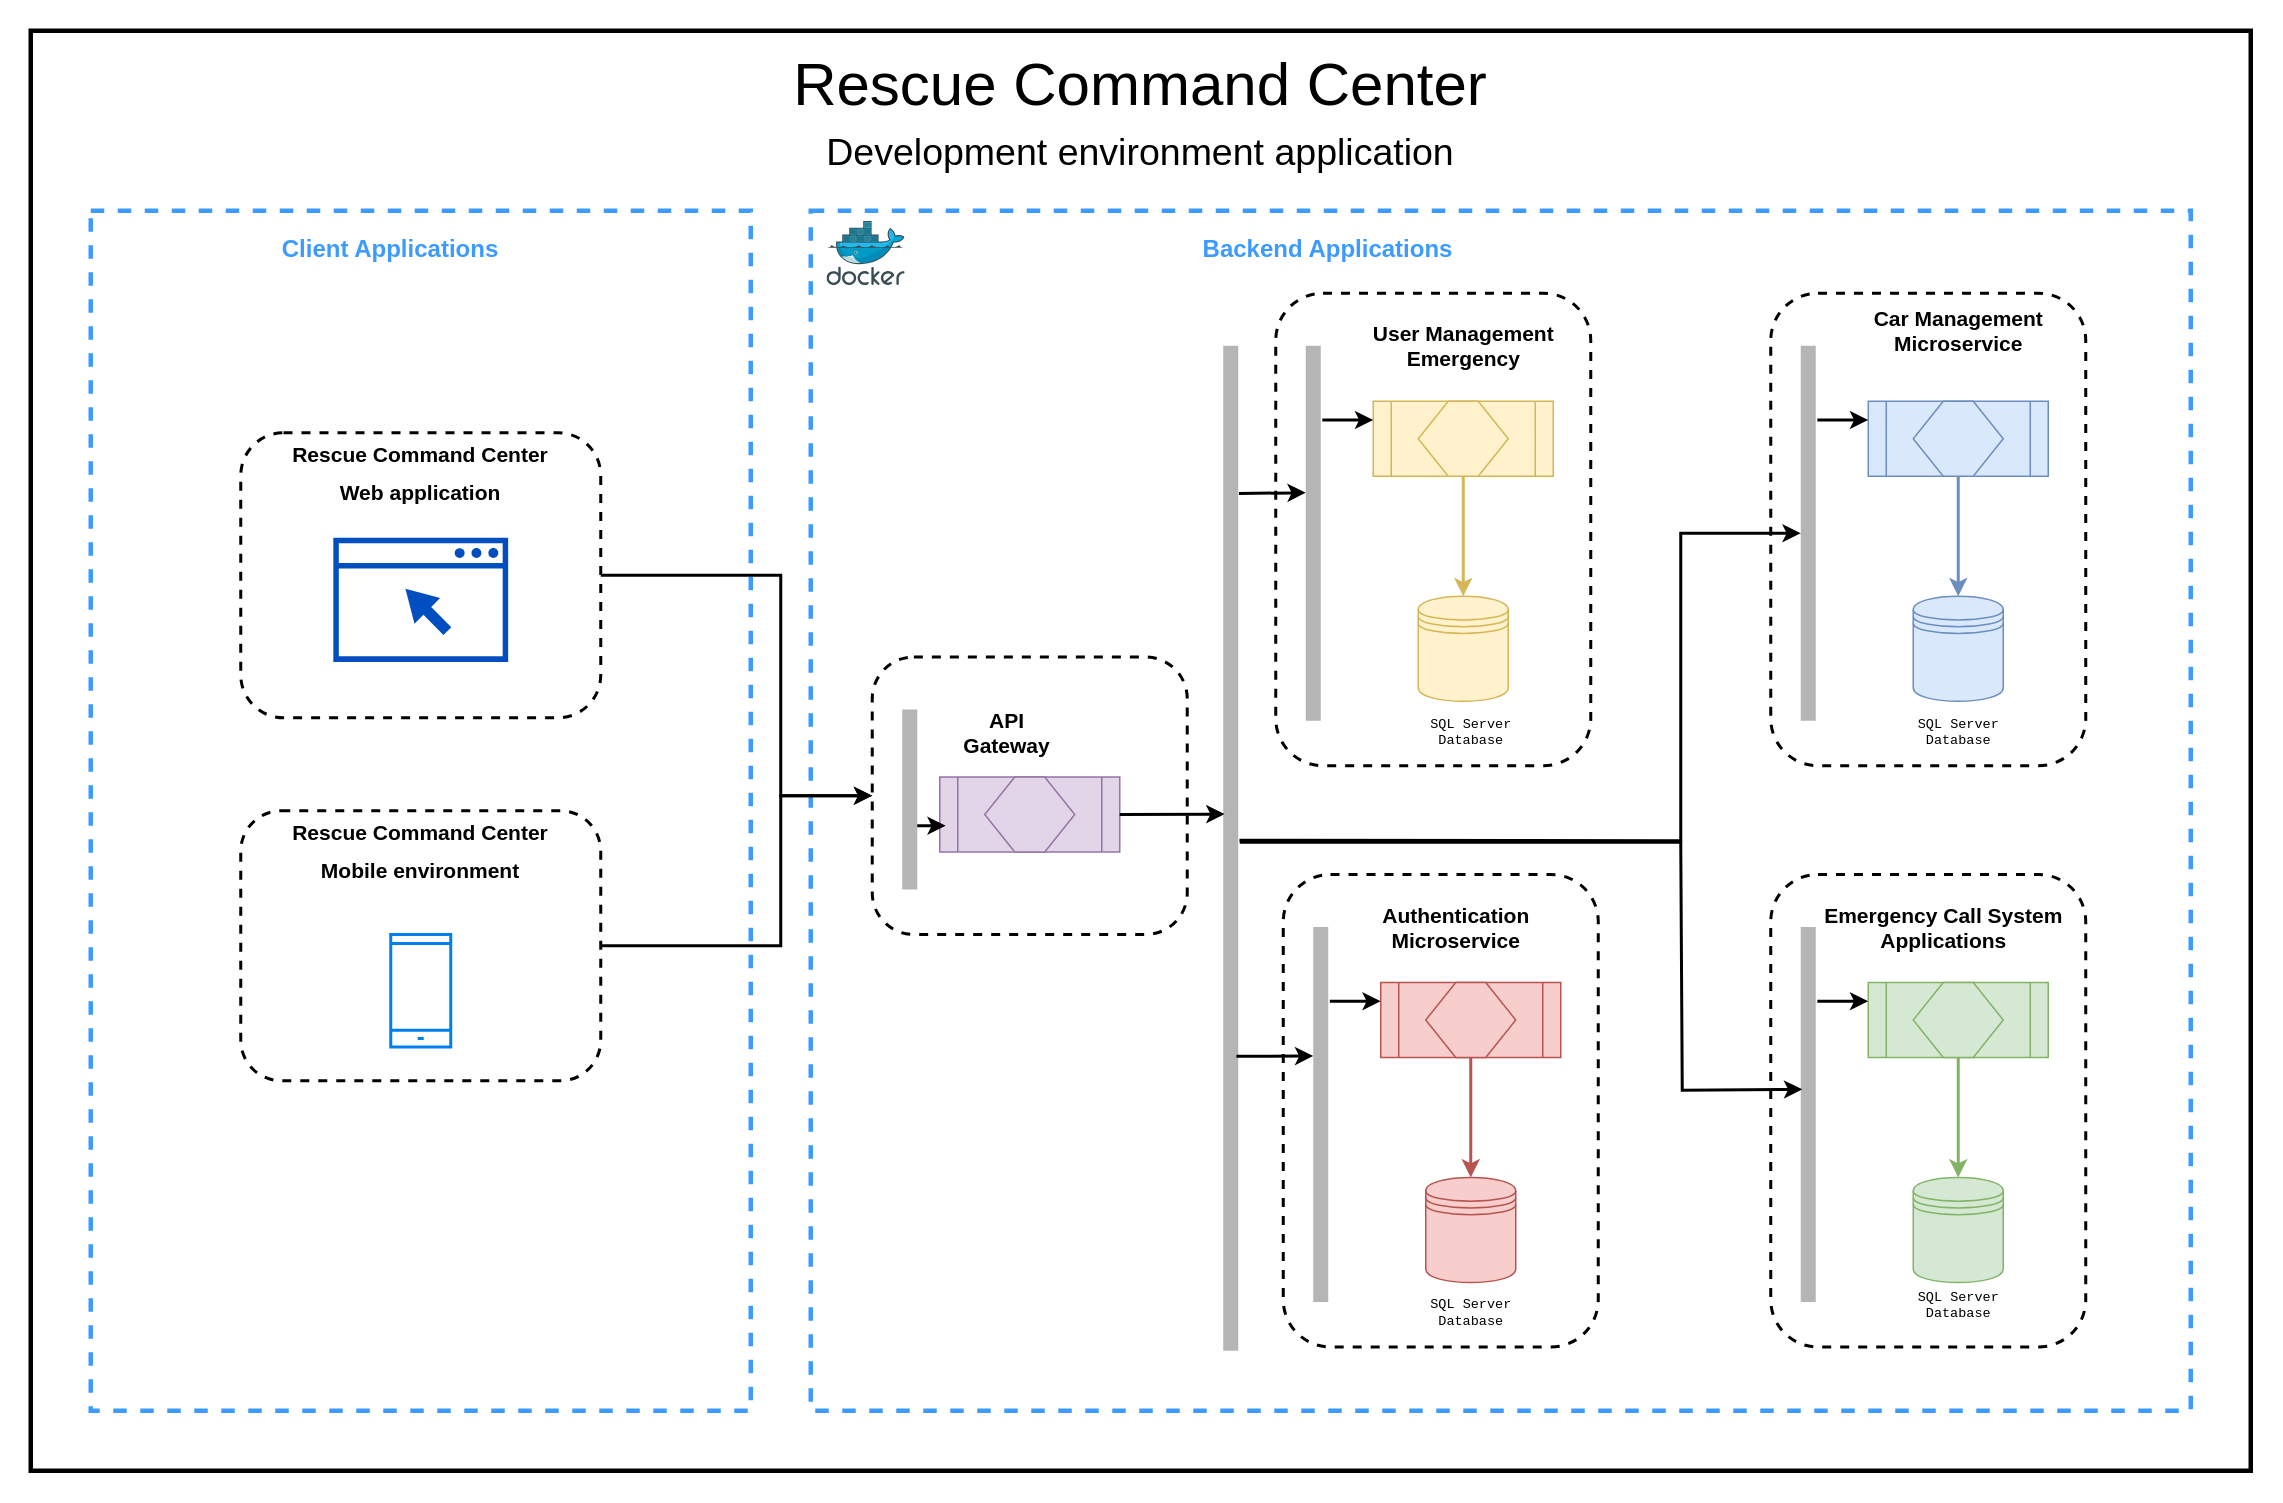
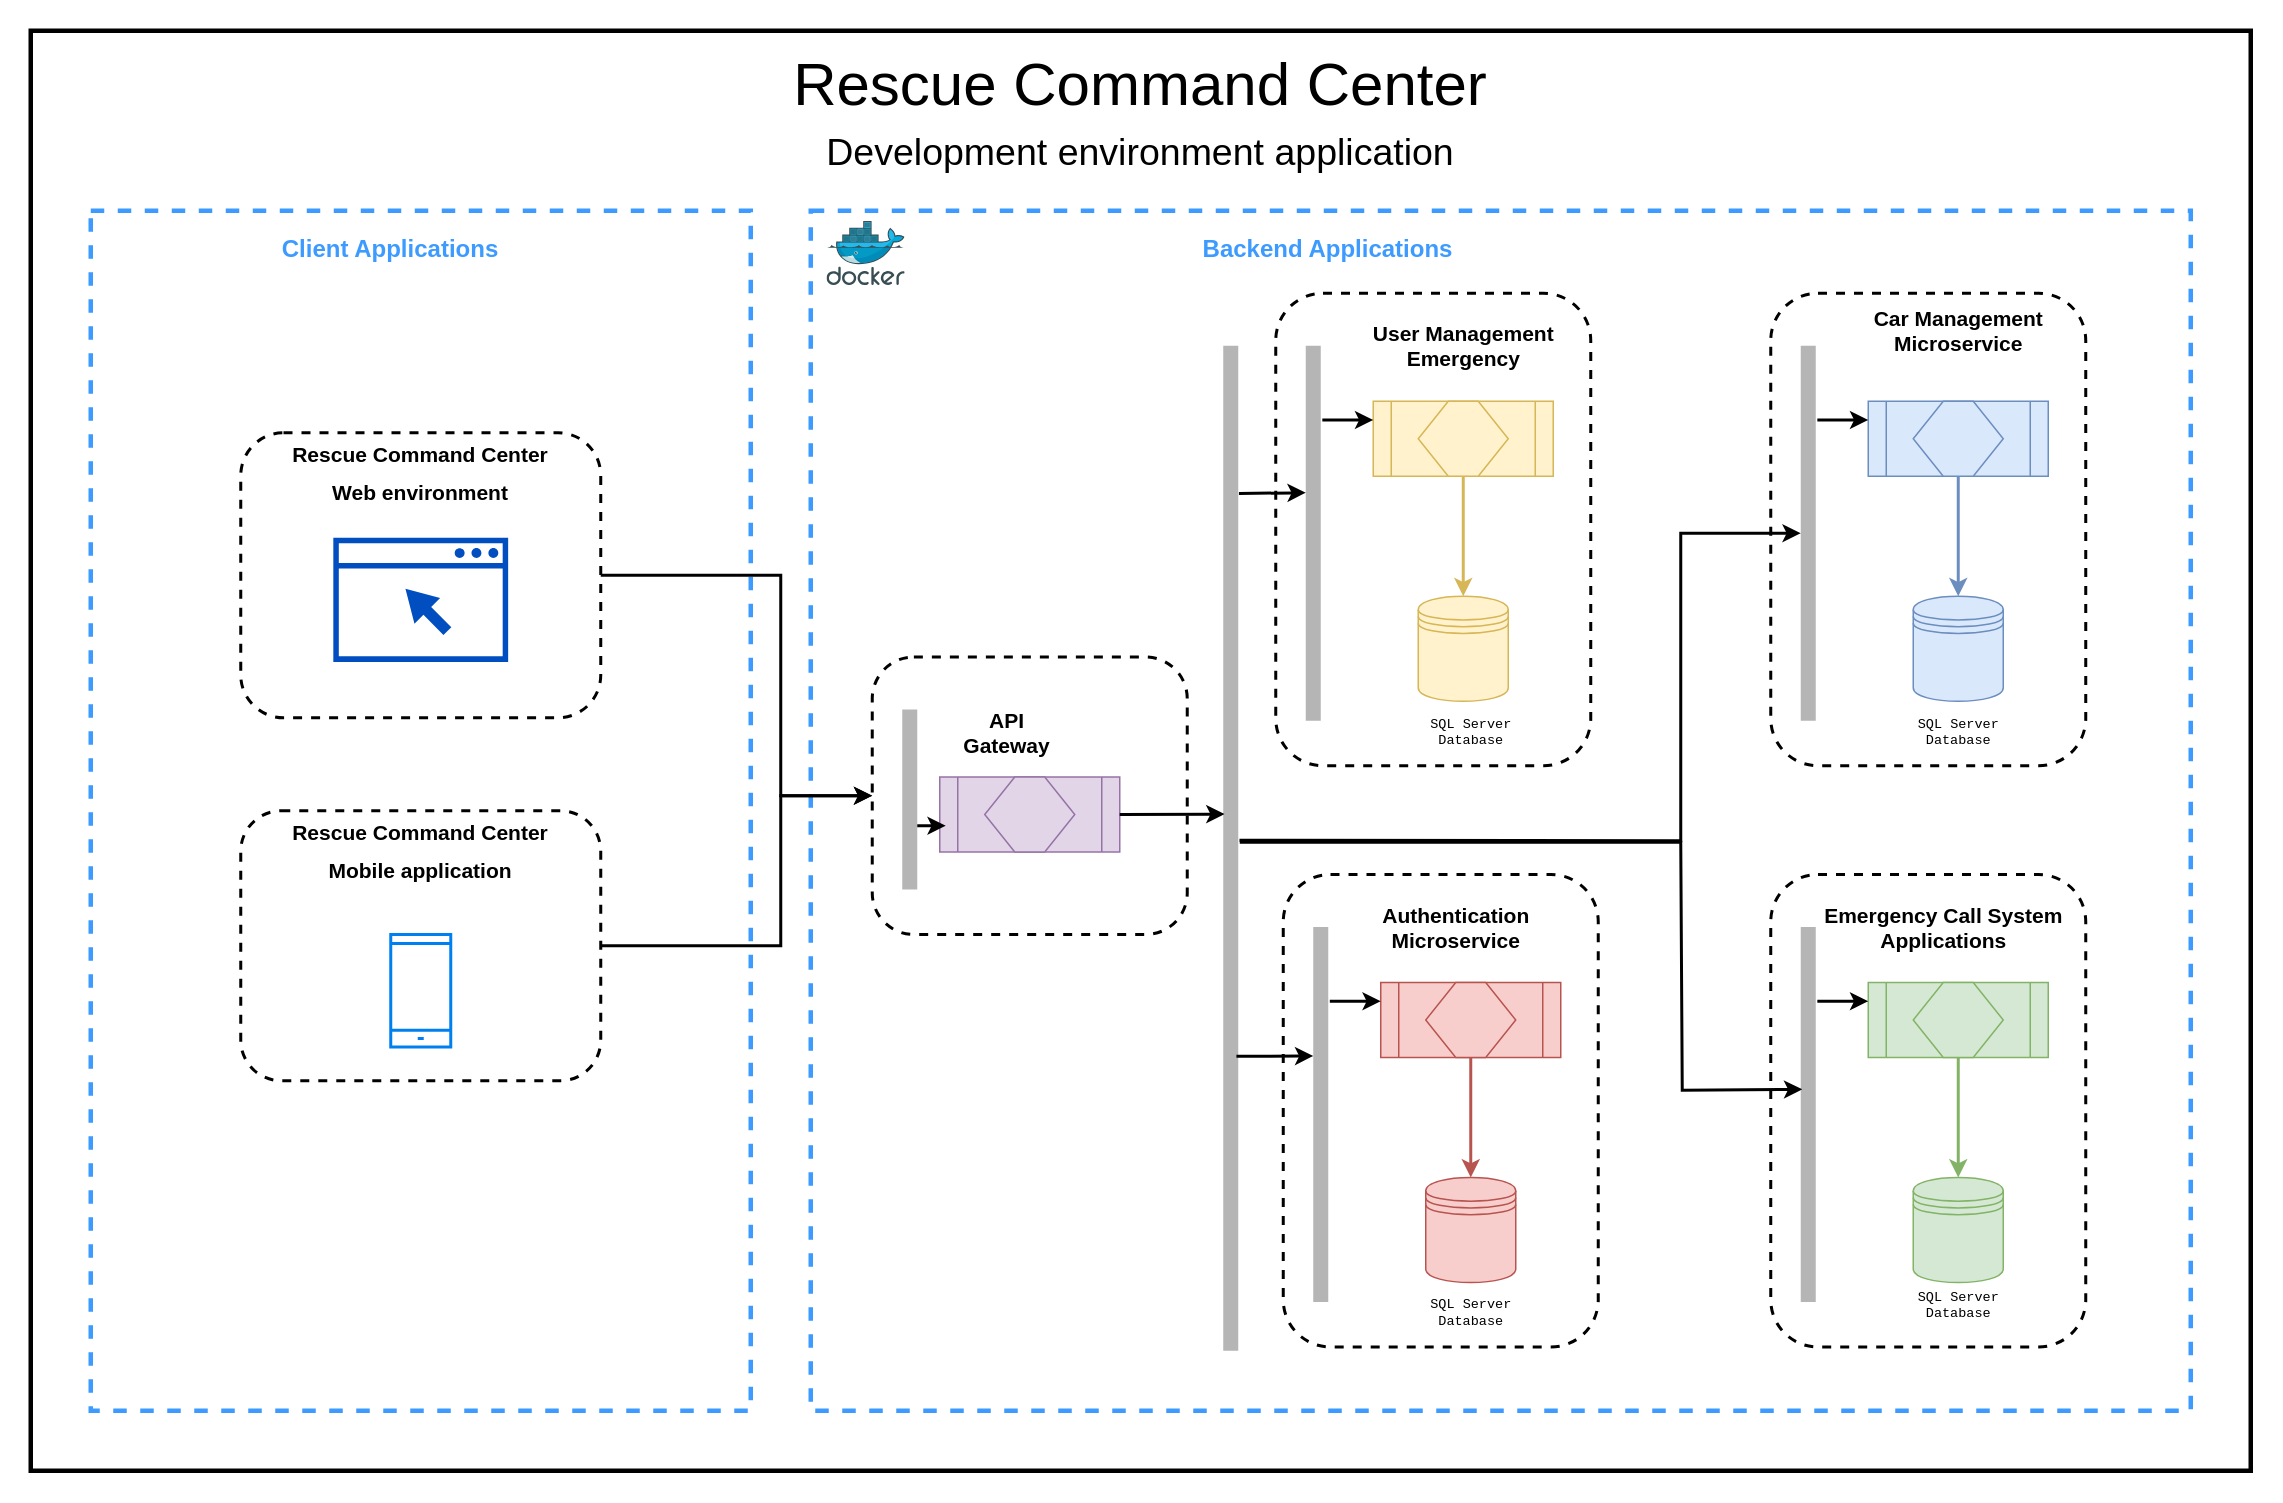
(421, 493) -> (421, 493)
(421, 871) -> (421, 871)
